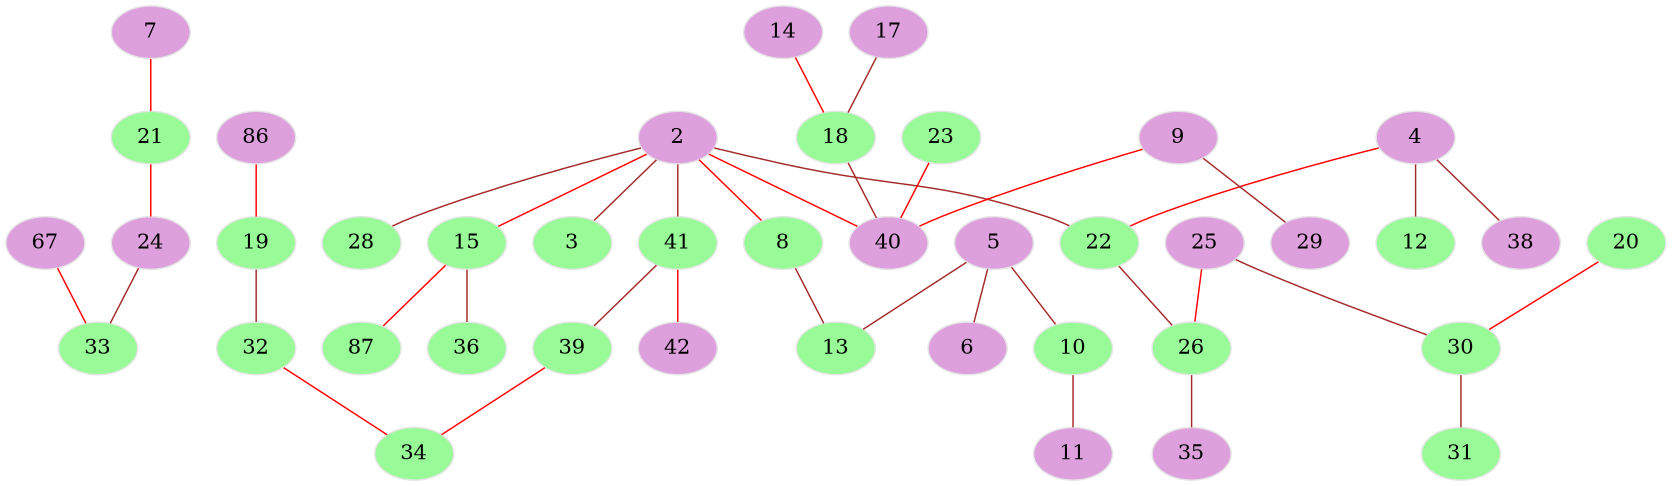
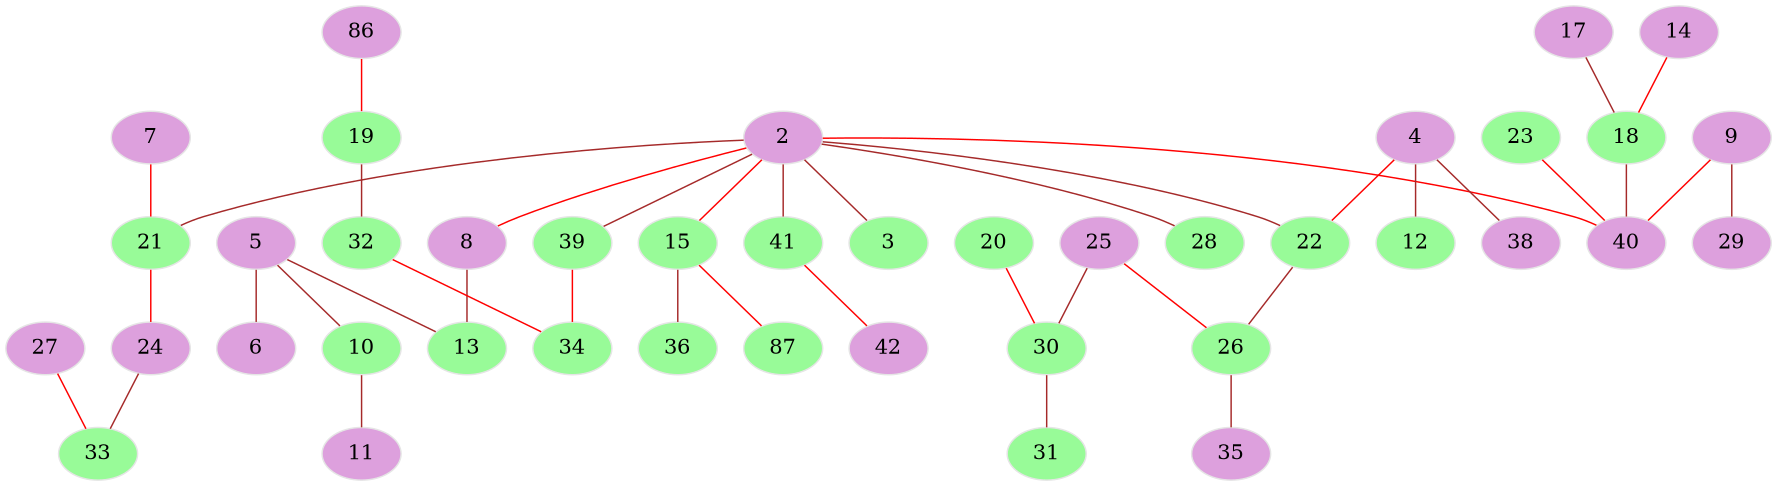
none -> (459, 165)
(45, 243) -> (45, 348)
(783, 243) -> (467, 243)
(625, 296) -> (678, 190)
